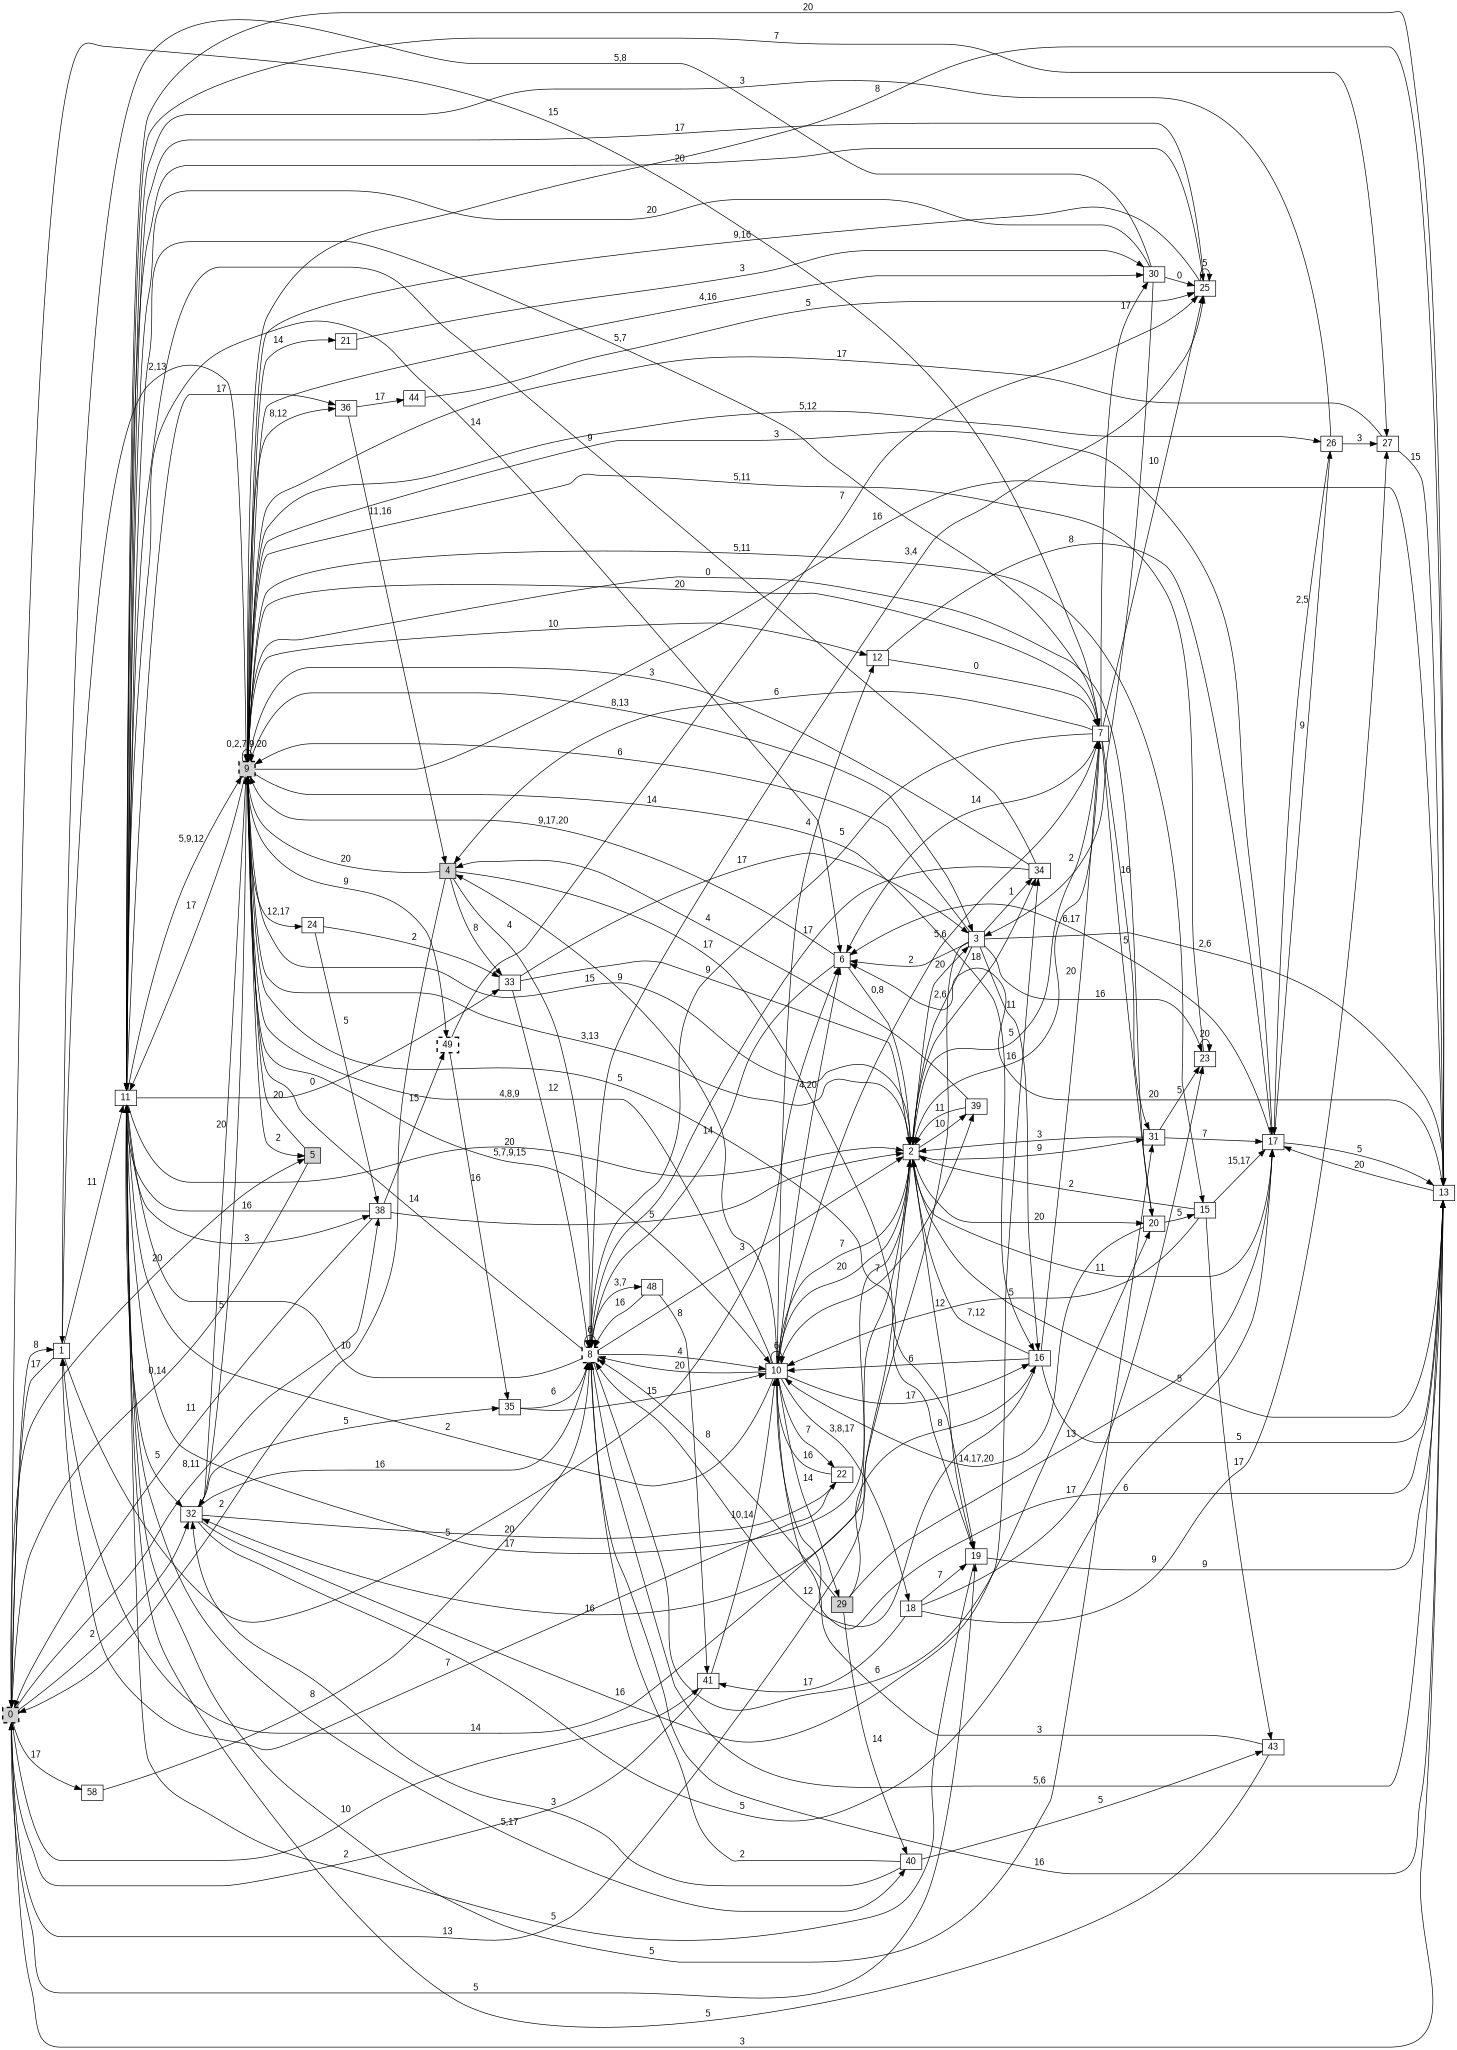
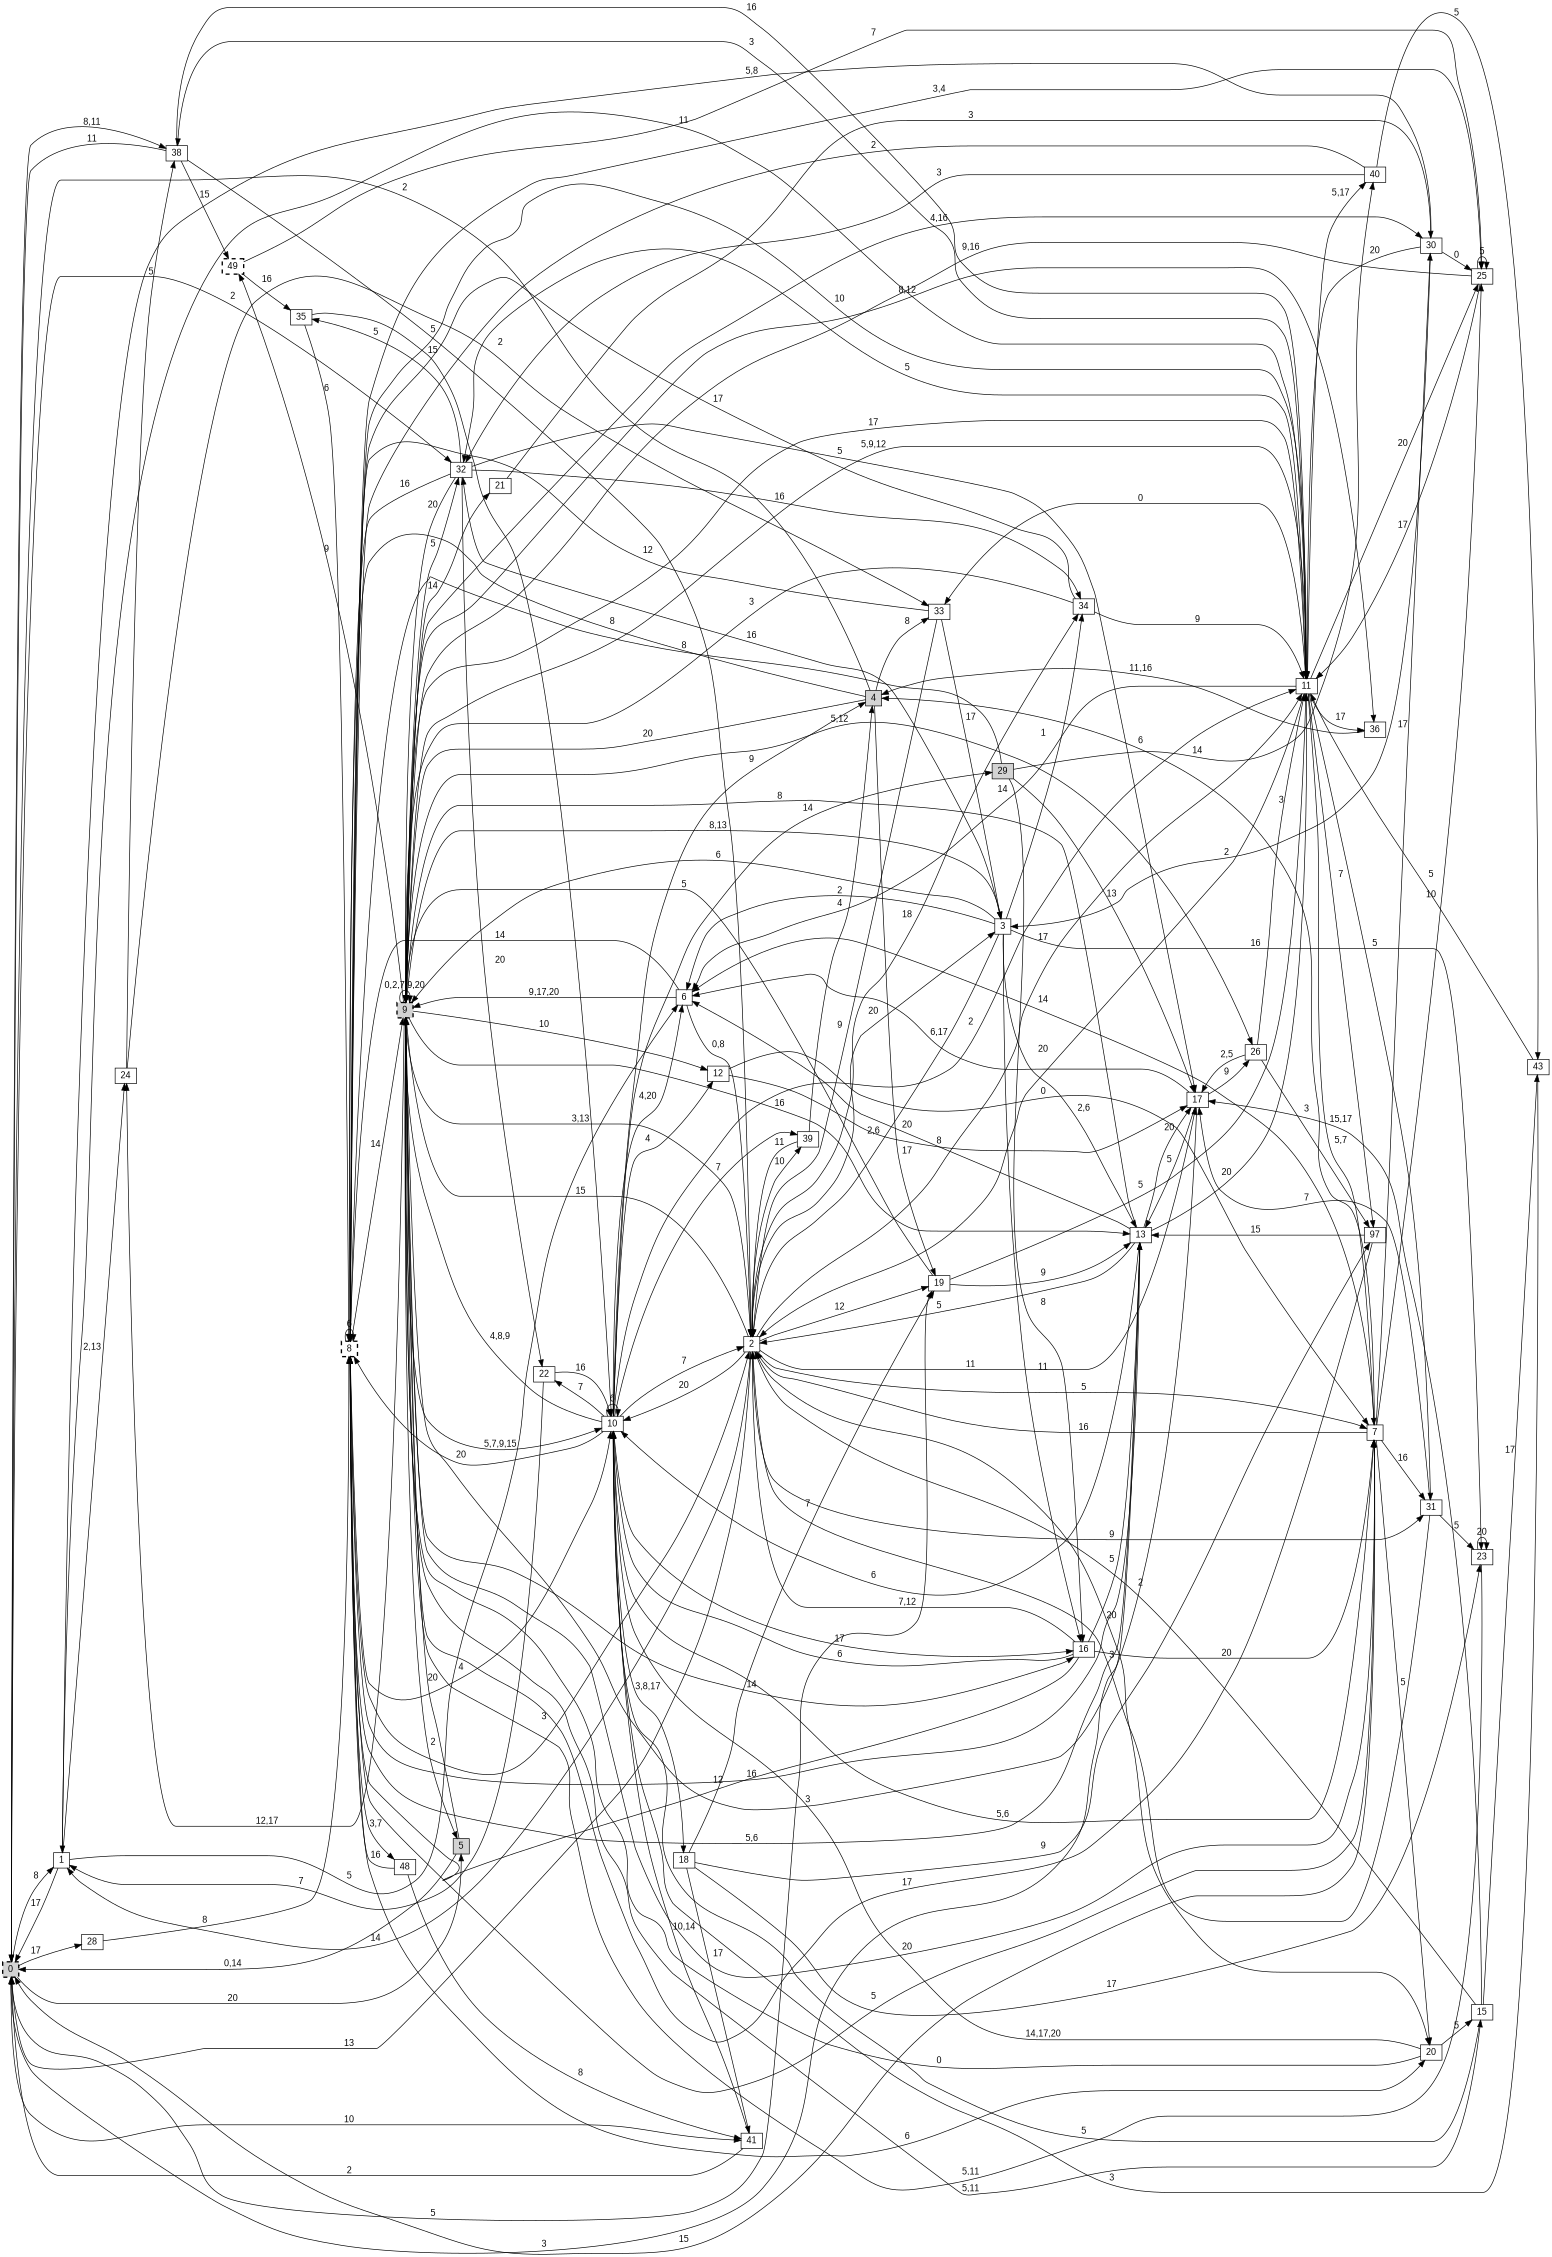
(414, 398) -> none
(1388, 444) -> (1375, 1235)
(96, 630) -> (93, 1472)
(510, 926) -> (613, 622)
(92, 1793) -> (92, 1942)
